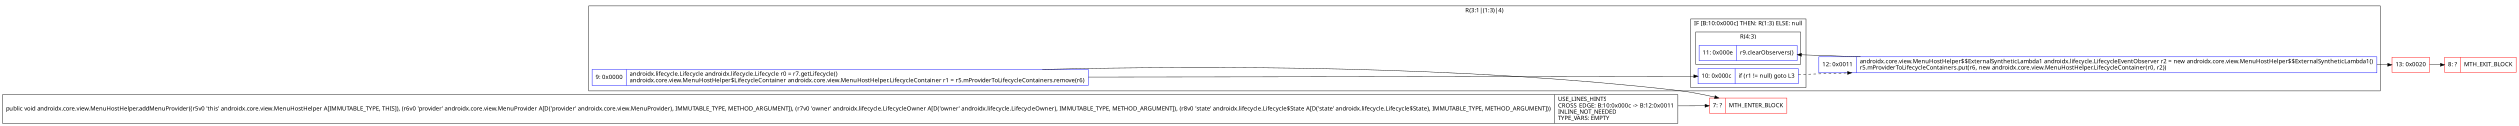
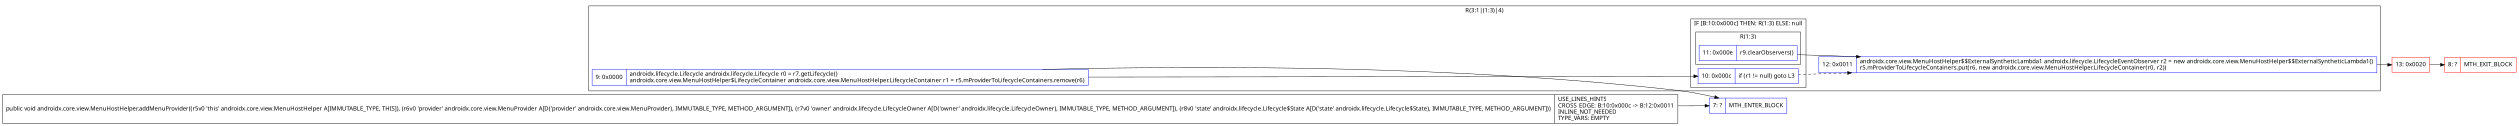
(1748, 37) -> (1748, 37)
(1831, 56) -> (1827, 56)
(1748, 106) -> (1748, 106)
